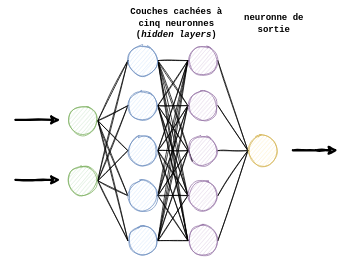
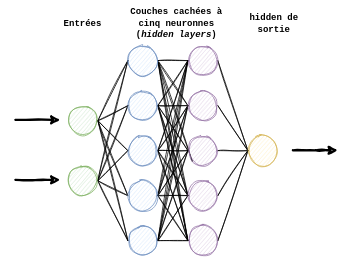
none -> (83, 23)
(274, 23) -> (274, 23)
